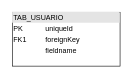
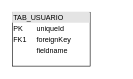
(66, 39) -> (51, 39)
